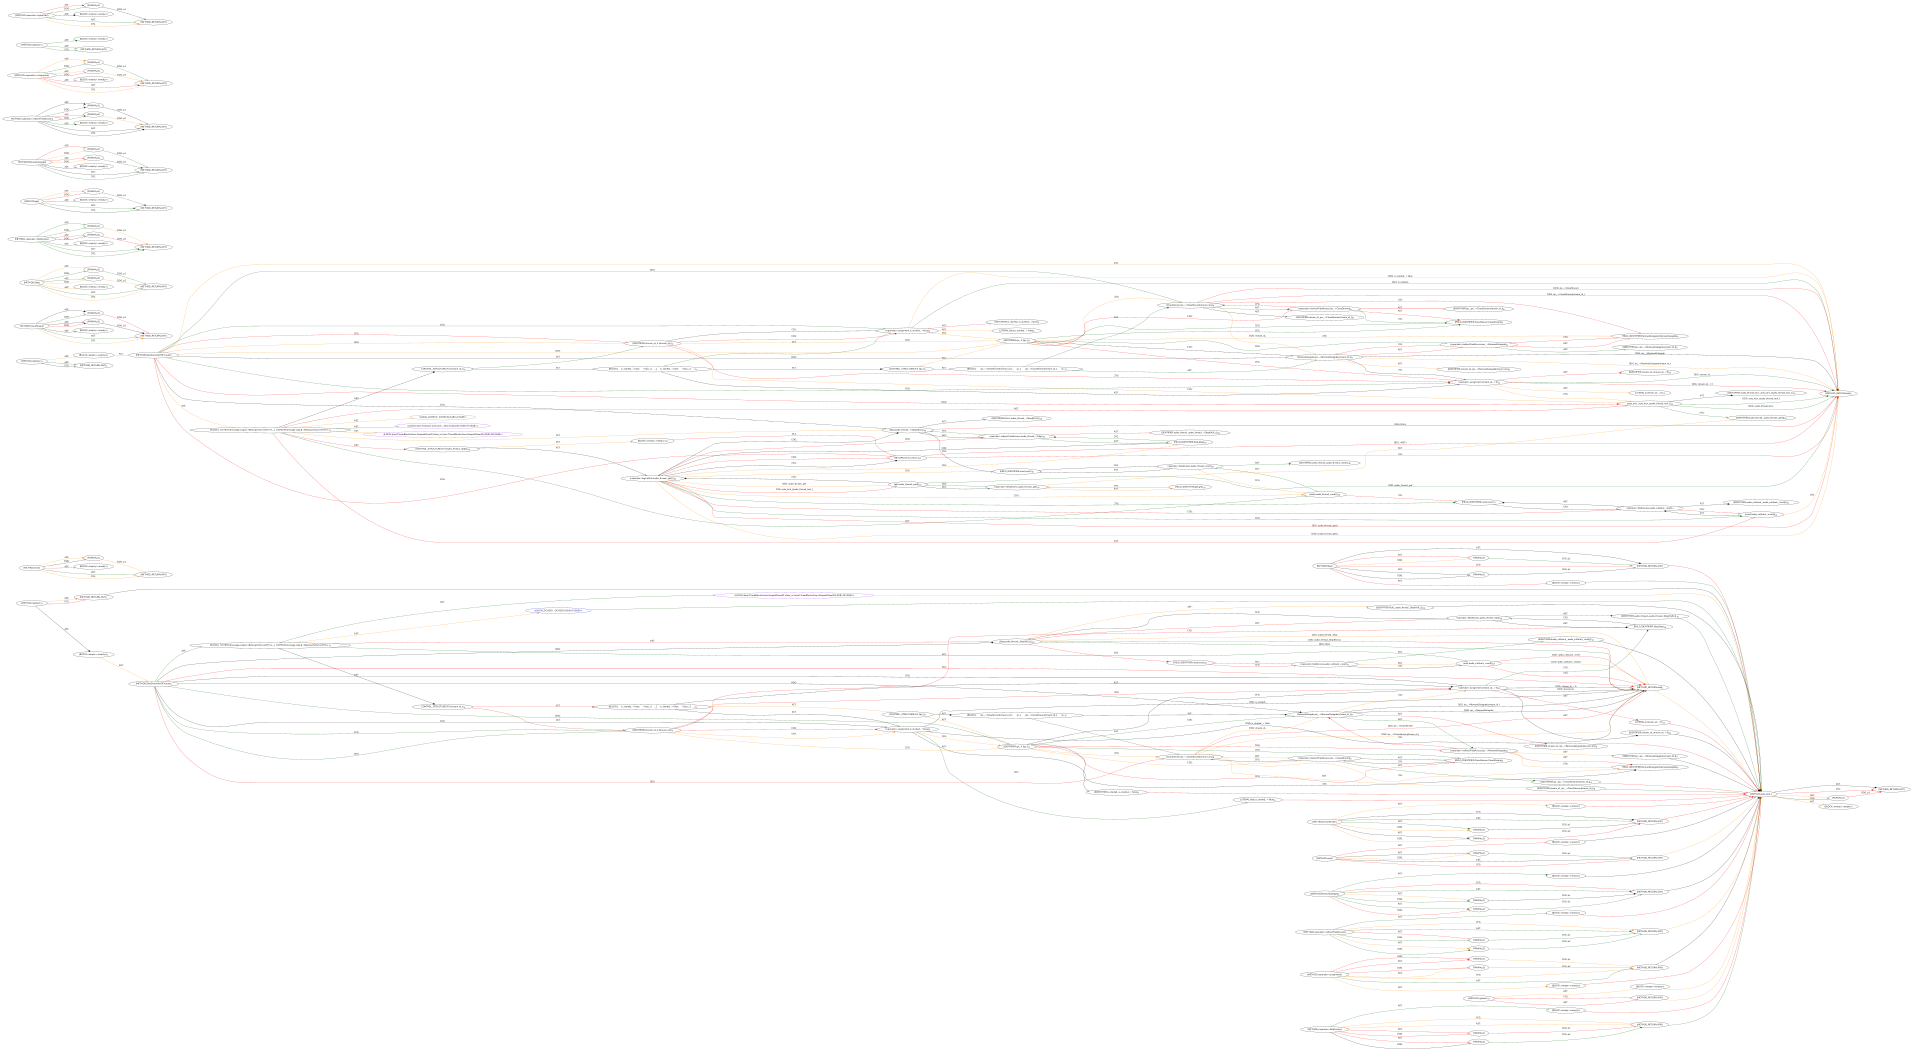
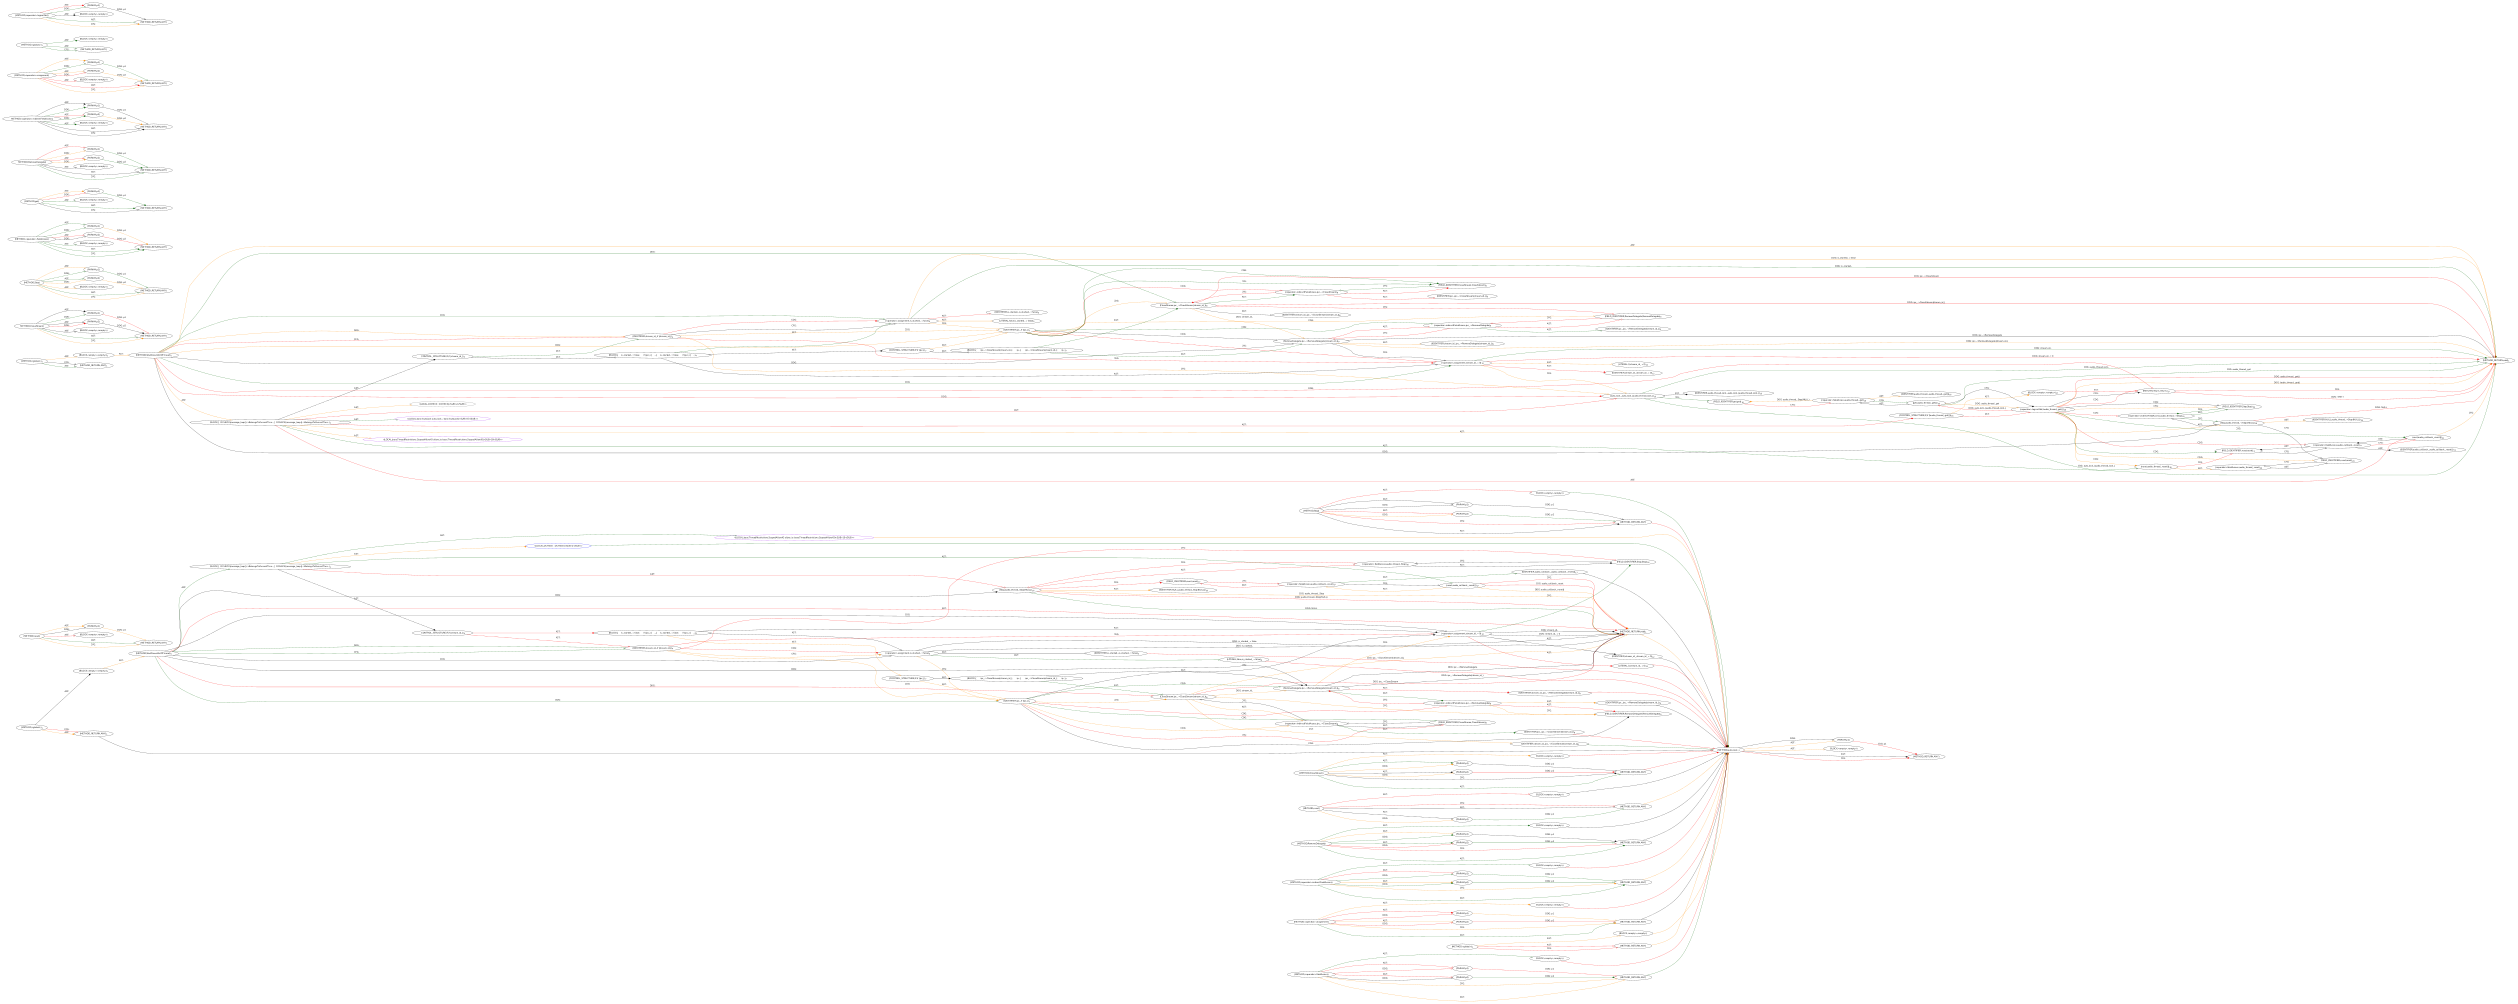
(1692, 414) -> (1683, 399)
(951, 422) -> (2284, 422)
(1190, 433) -> none
(774, 442) -> none
(563, 452) -> (1994, 416)
(1325, 463) -> none
(1269, 476) -> (2192, 470)
(1250, 485) -> none
(1109, 487) -> (1787, 407)
(1117, 489) -> (1793, 400)
(1661, 608) -> none
(1236, 614) -> (1192, 565)
(1650, 616) -> none
